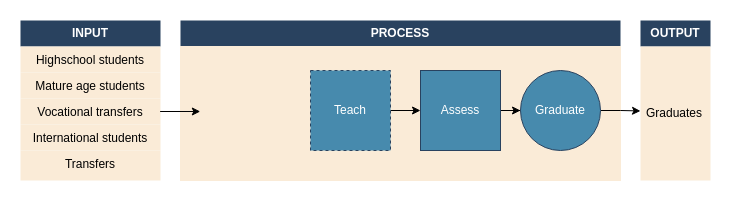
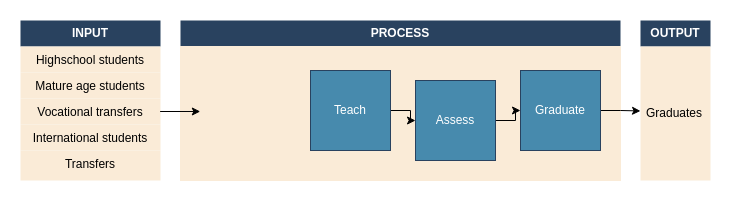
(351, 111) -> (351, 111)
(461, 111) -> (456, 121)
(561, 111) -> (561, 111)
